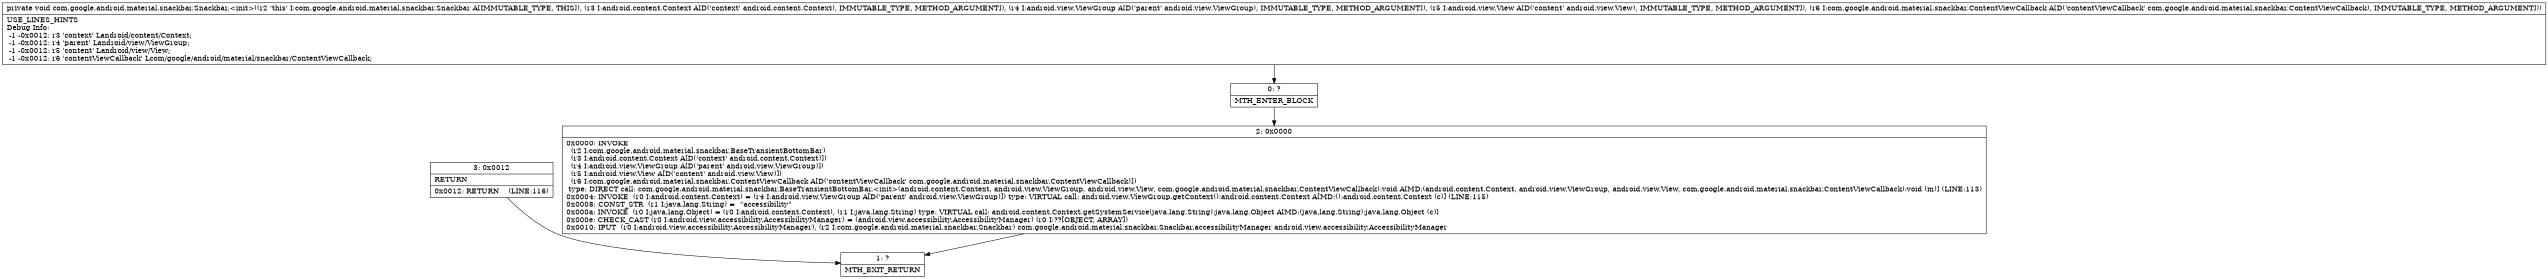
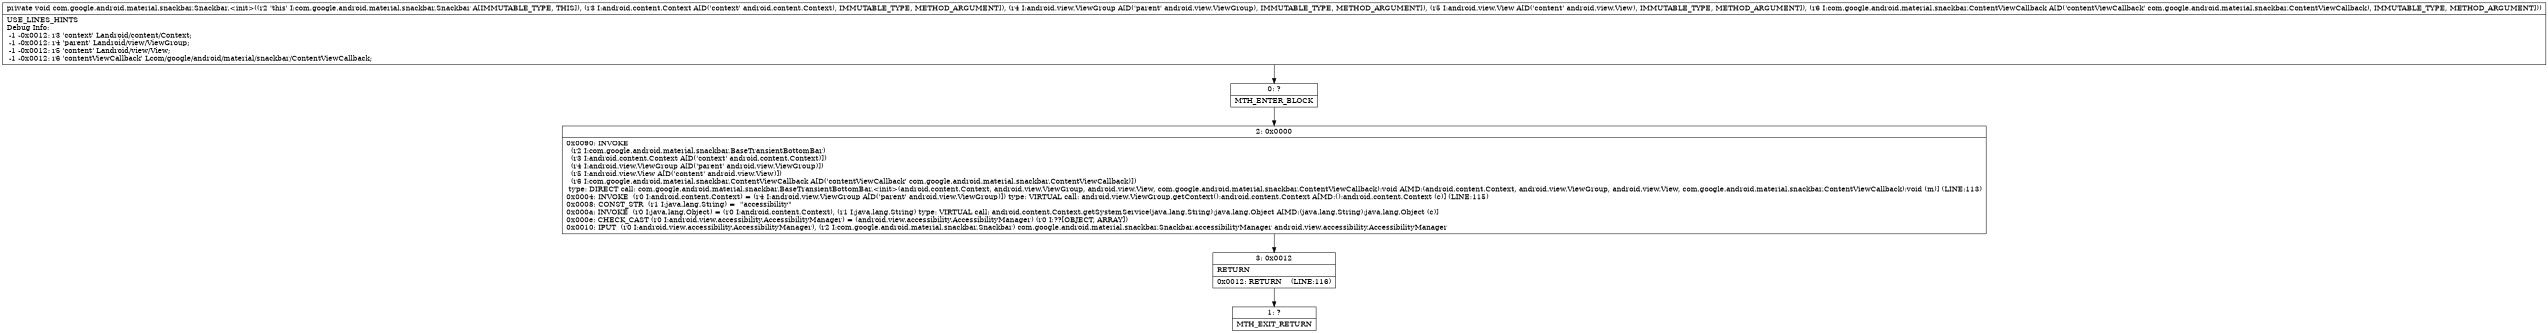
(600, 143) -> (600, 143)
(977, 244) -> (1274, 241)
